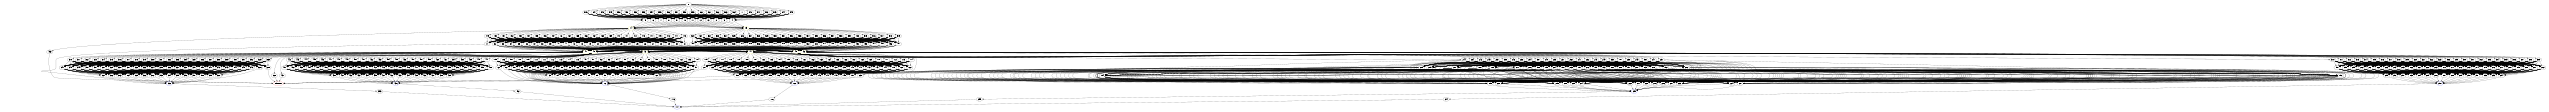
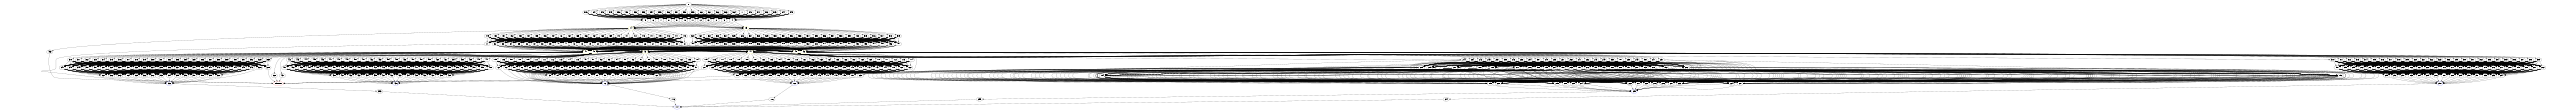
(518, 91) -> none
